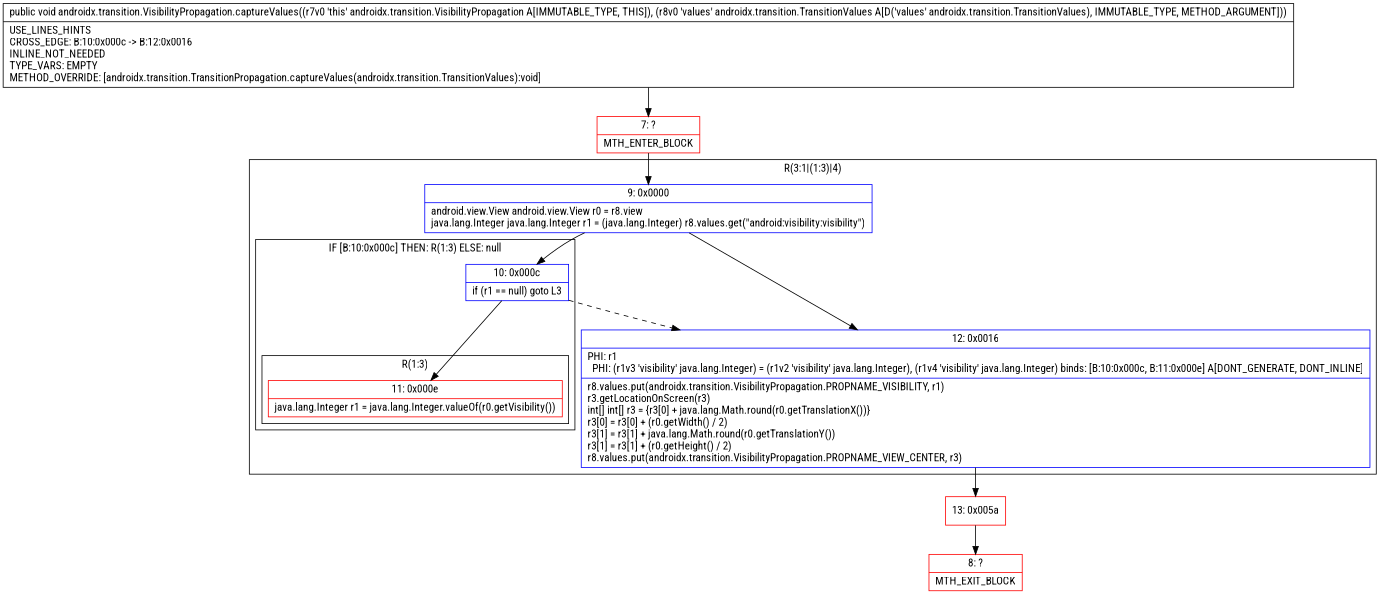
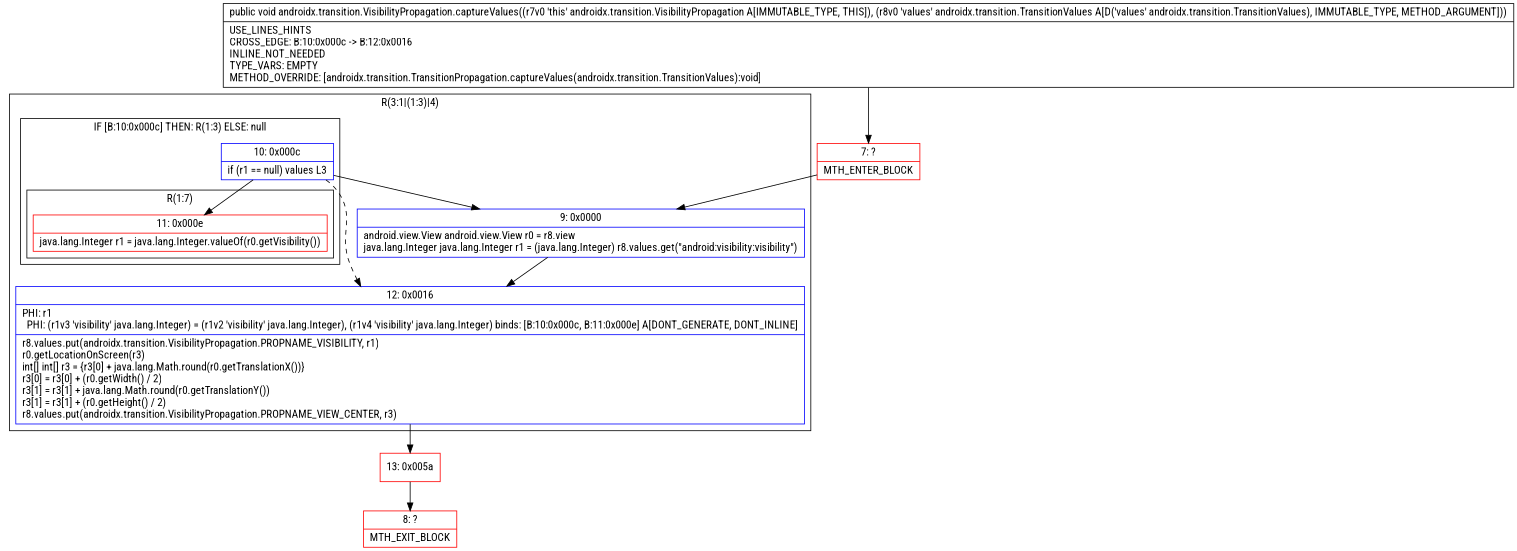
(563, 245) -> (403, 191)
(517, 291) -> (277, 170)
(415, 365) -> (180, 199)
(649, 399) -> (84, 355)
